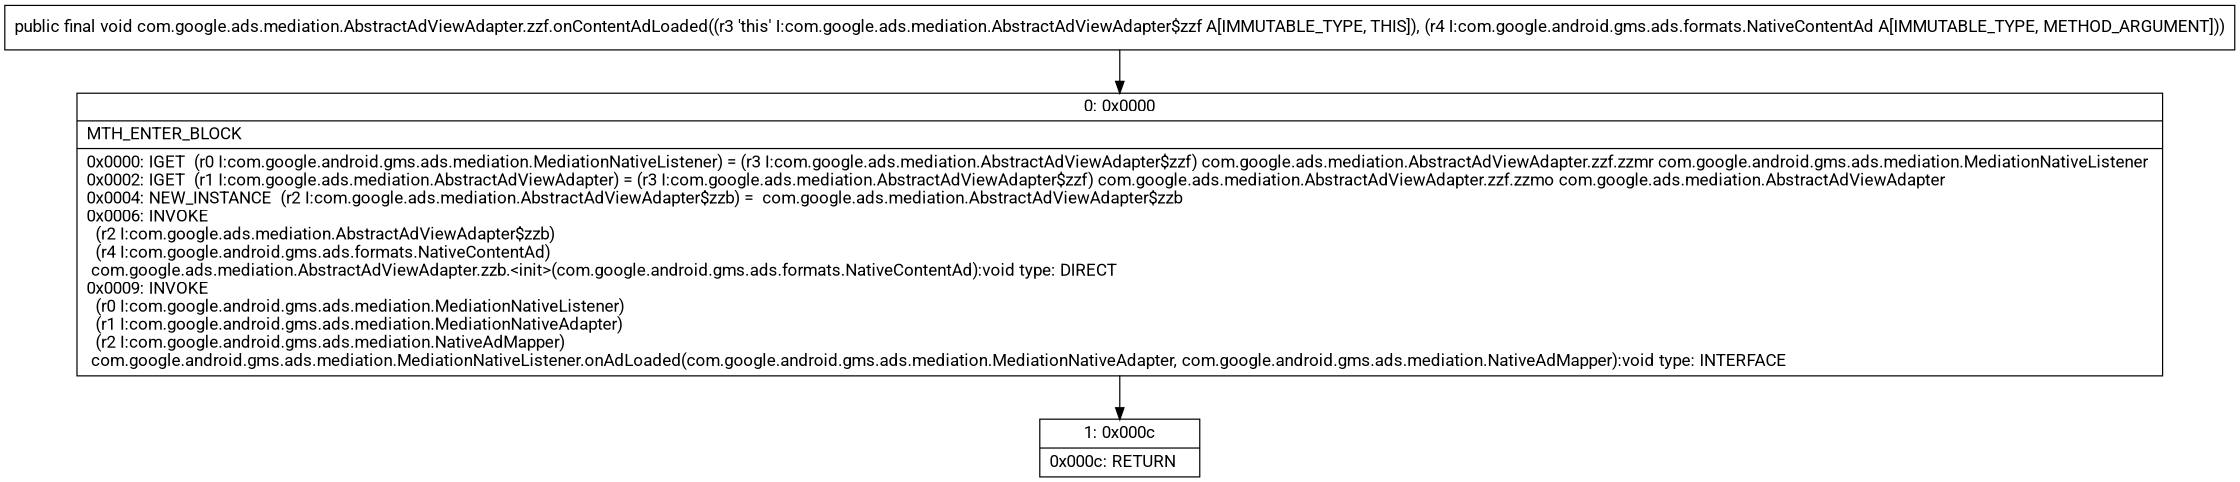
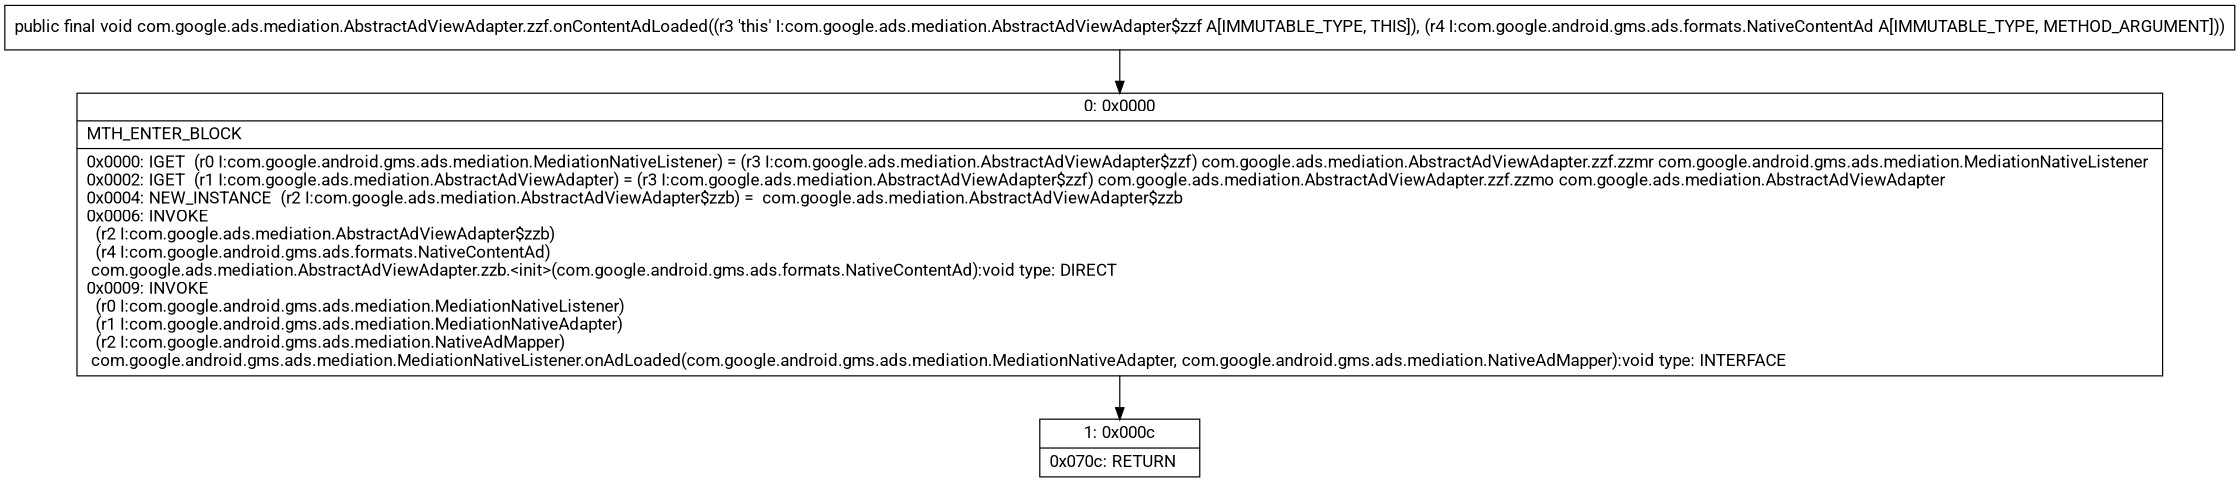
(1120, 462) -> (1120, 462)
